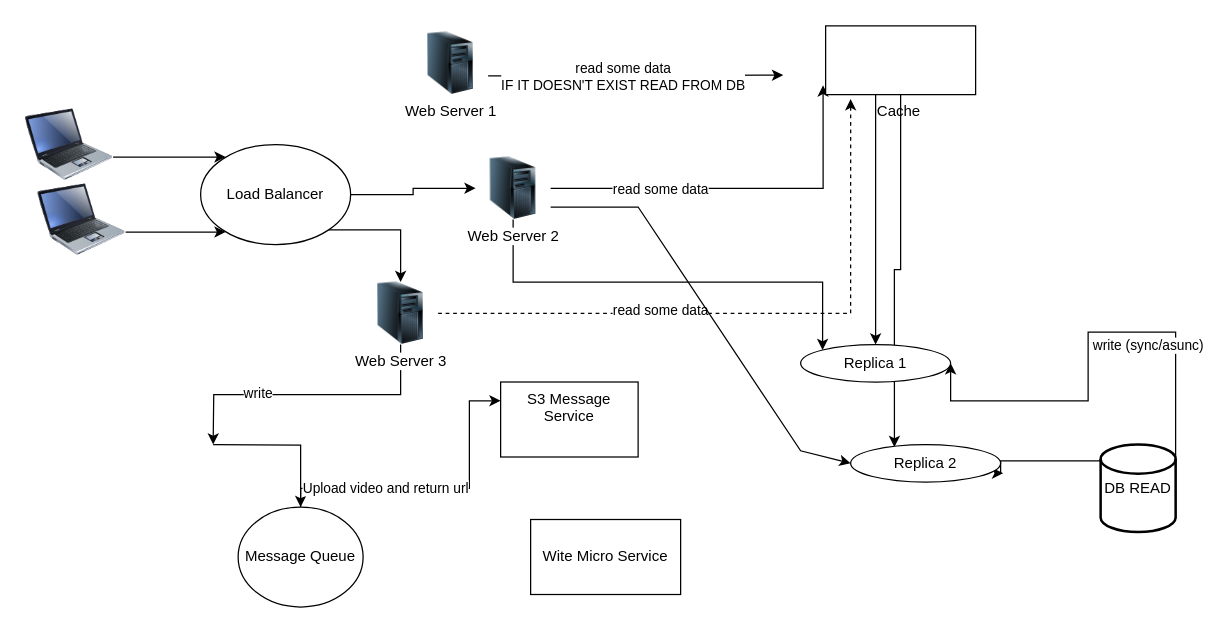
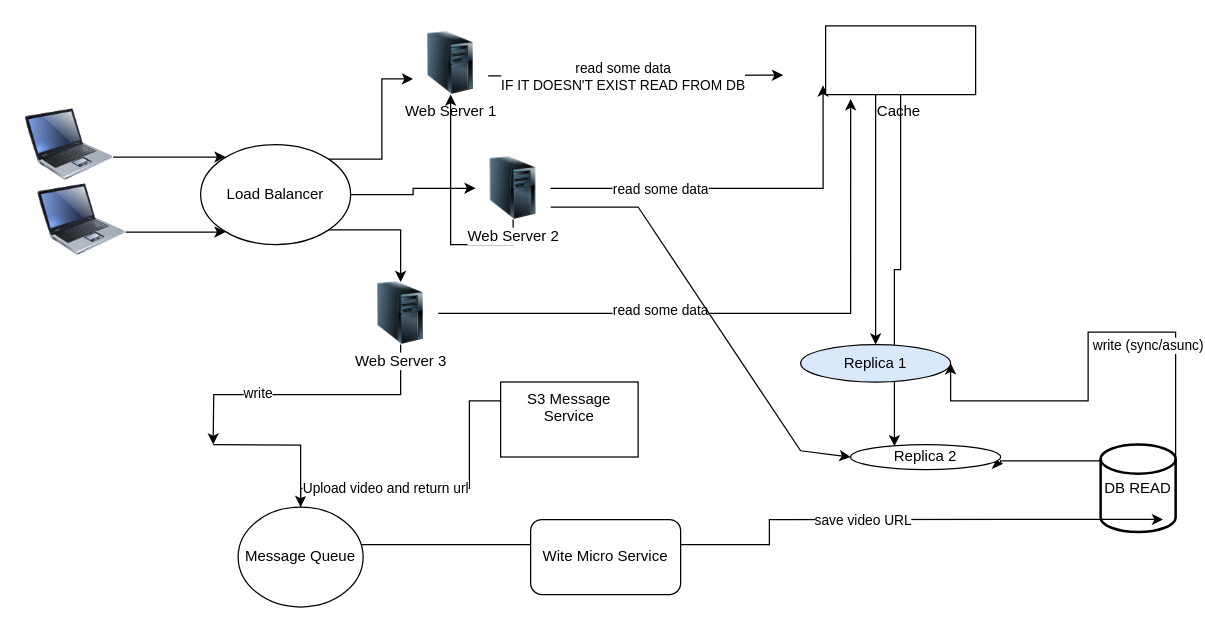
none -> (382, 134)
(851, 280) -> (851, 280)
(678, 282) -> (451, 182)
(876, 363) -> (876, 363)
(491, 401) -> (494, 401)
(926, 463) -> (926, 457)
none -> (905, 519)
(606, 557) -> (606, 557)
